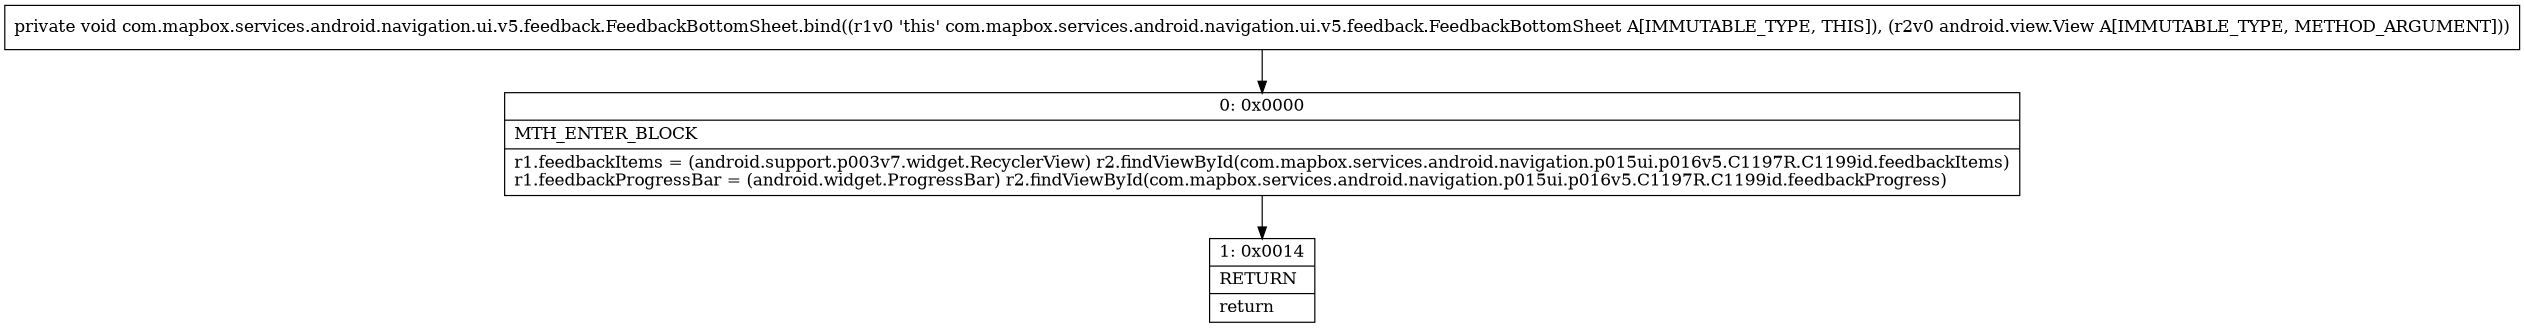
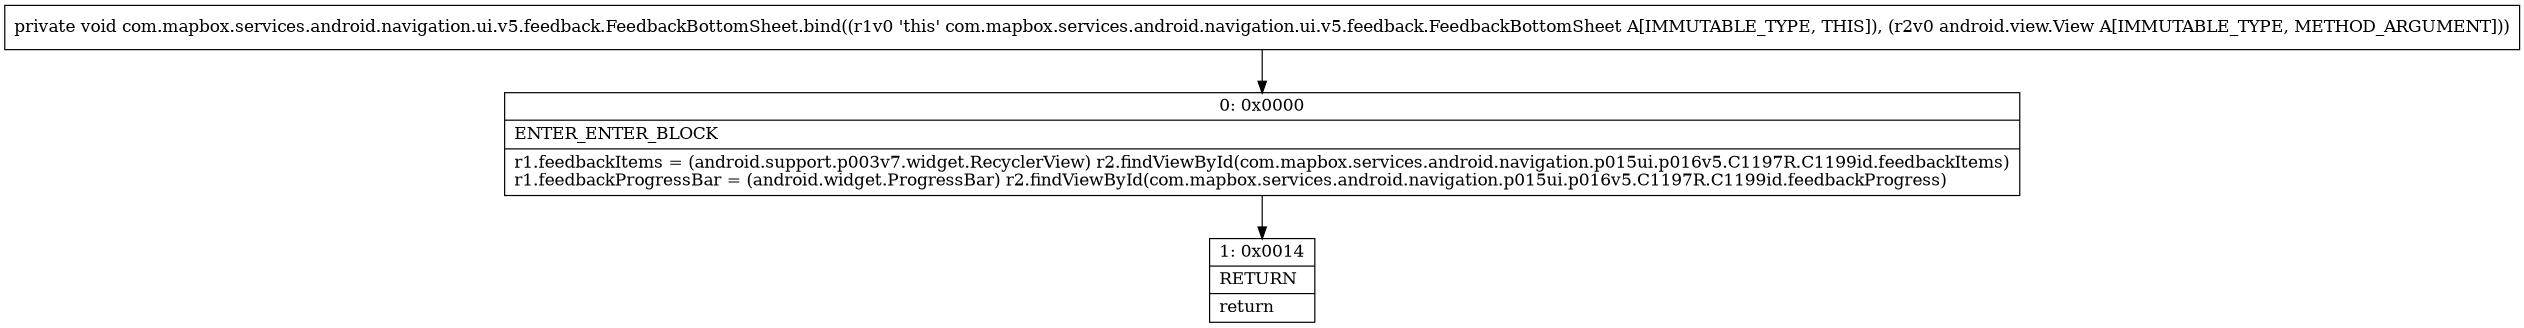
(606, 134) -> (616, 134)
